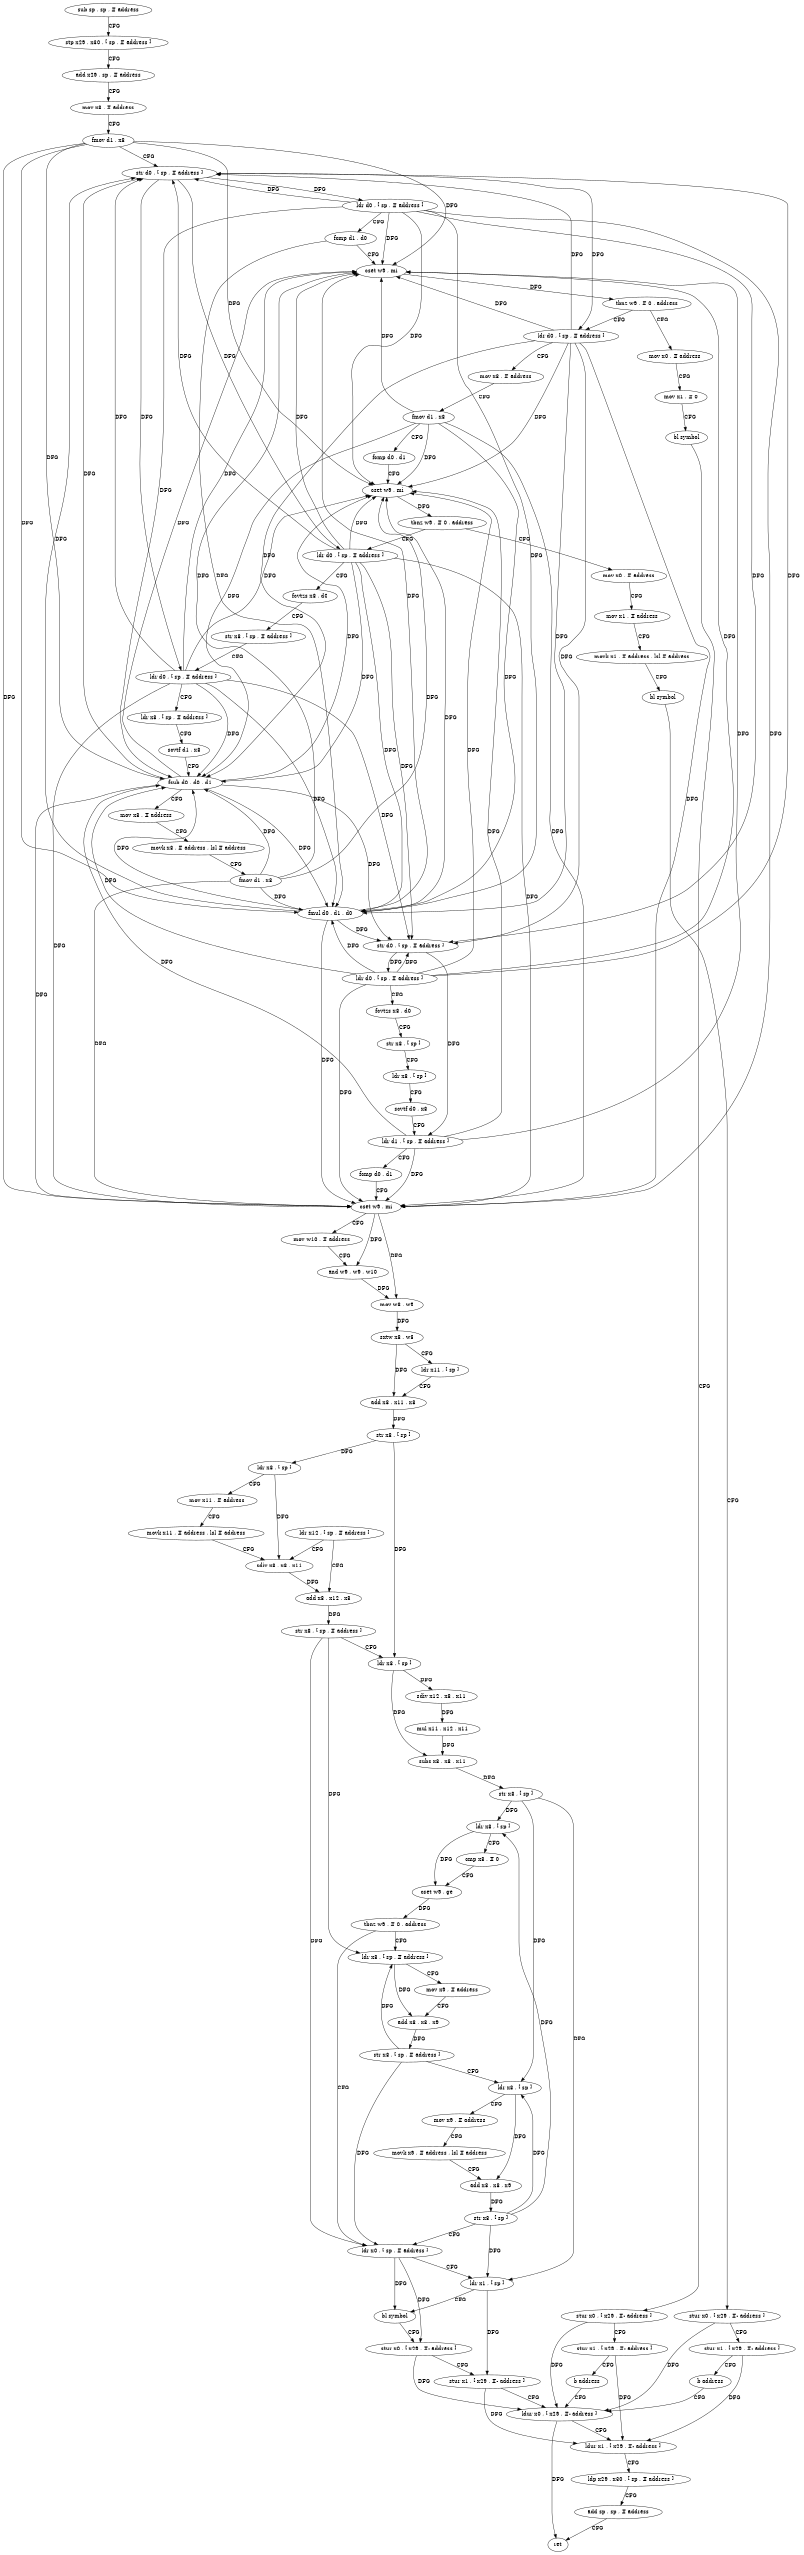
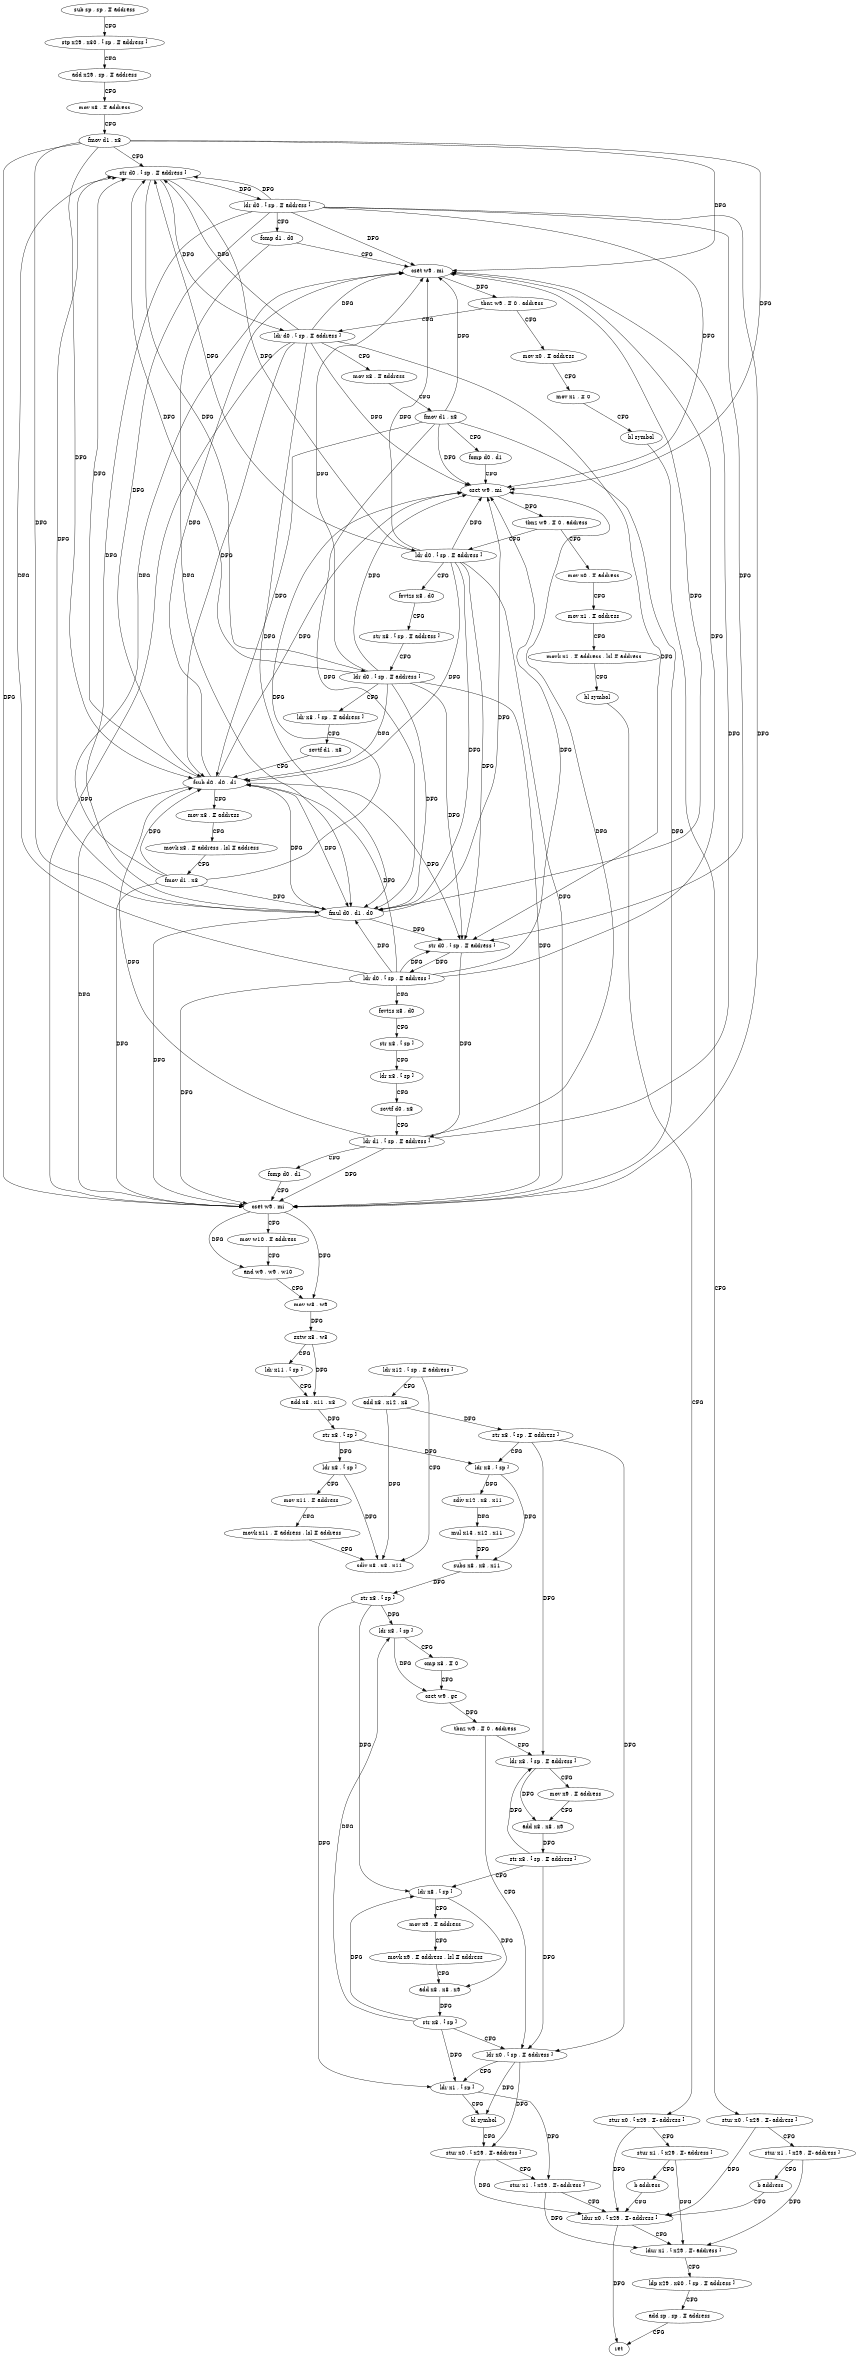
(384, 1289) -> (298, 1289)
(302, 1581) -> (388, 1483)
(442, 1729) -> (477, 1533)
